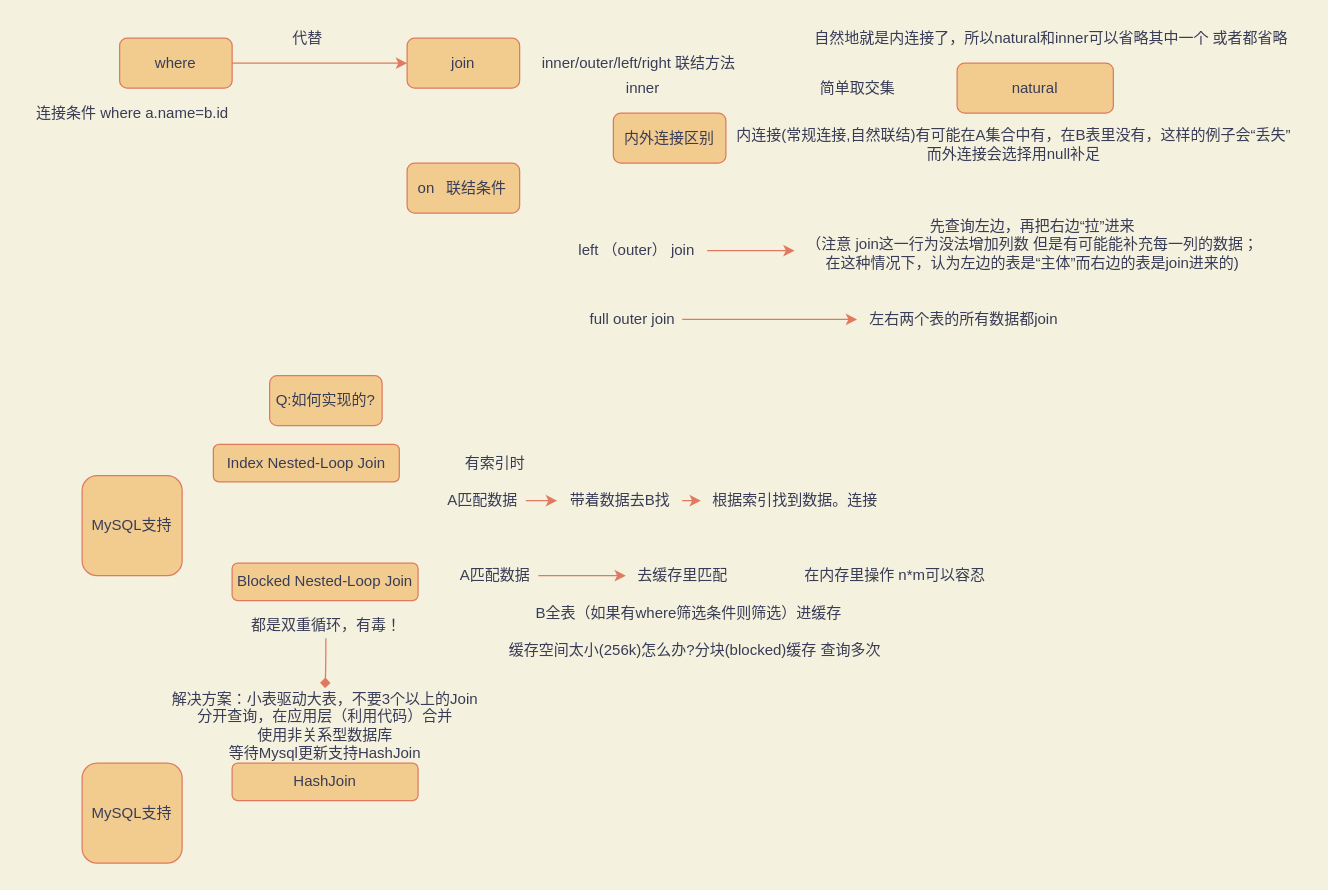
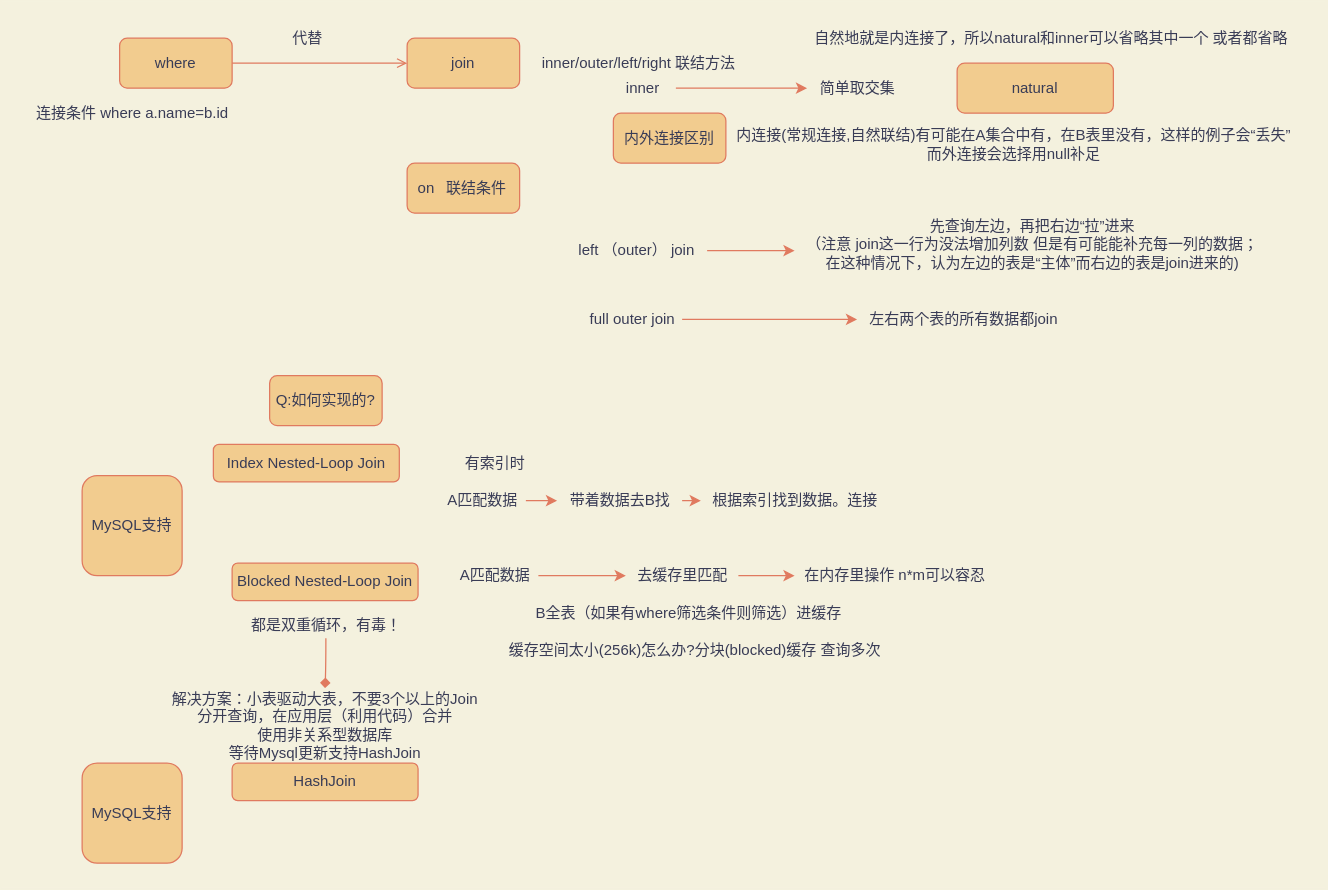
(397, 63) -> (399, 63)
none -> (737, 88)
none -> (763, 576)
